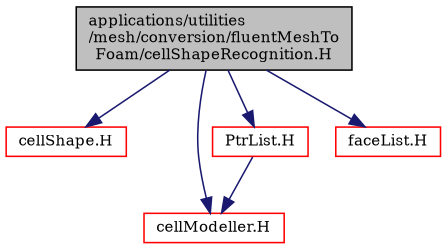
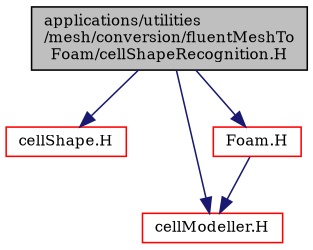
(260, 142) -> (257, 142)
(388, 142) -> none
